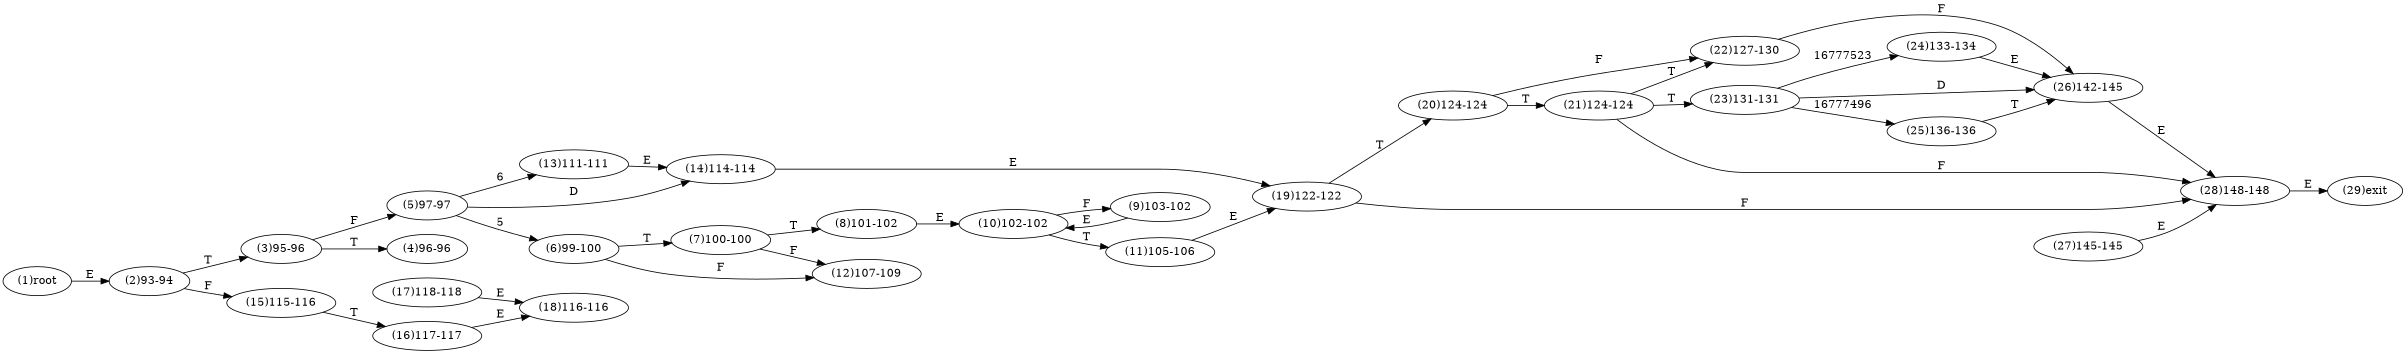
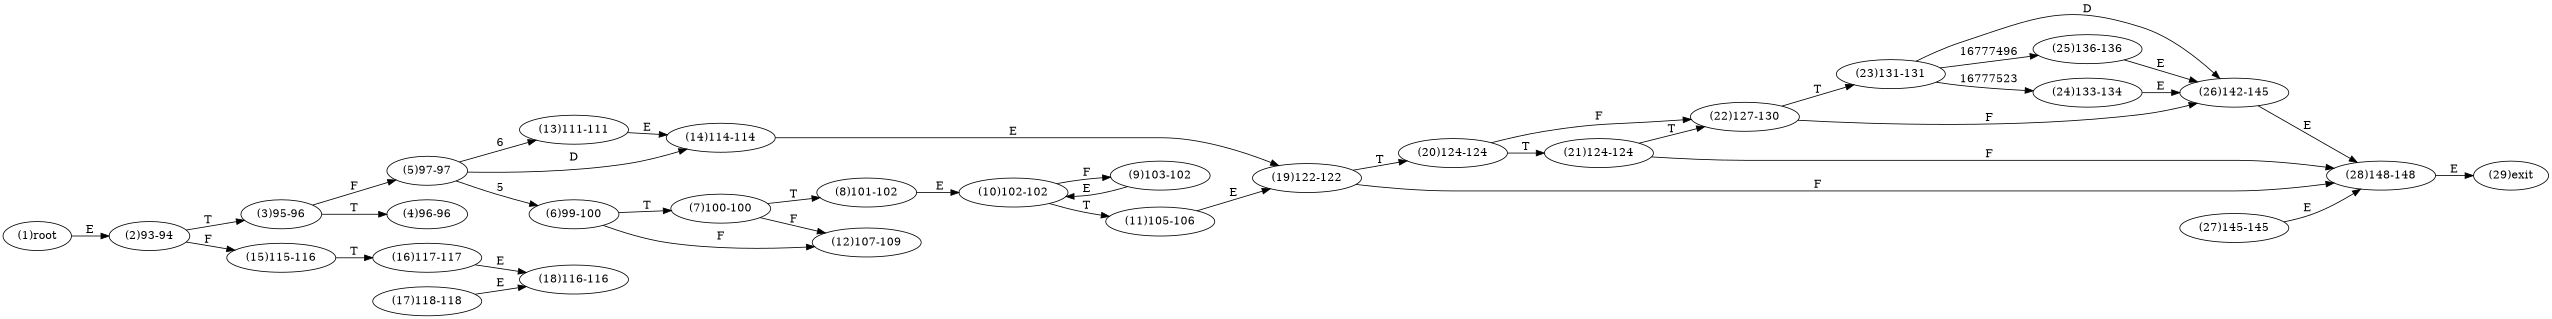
(1669, 105) -> (1814, 97)
(2015, 105) -> (2161, 64)
